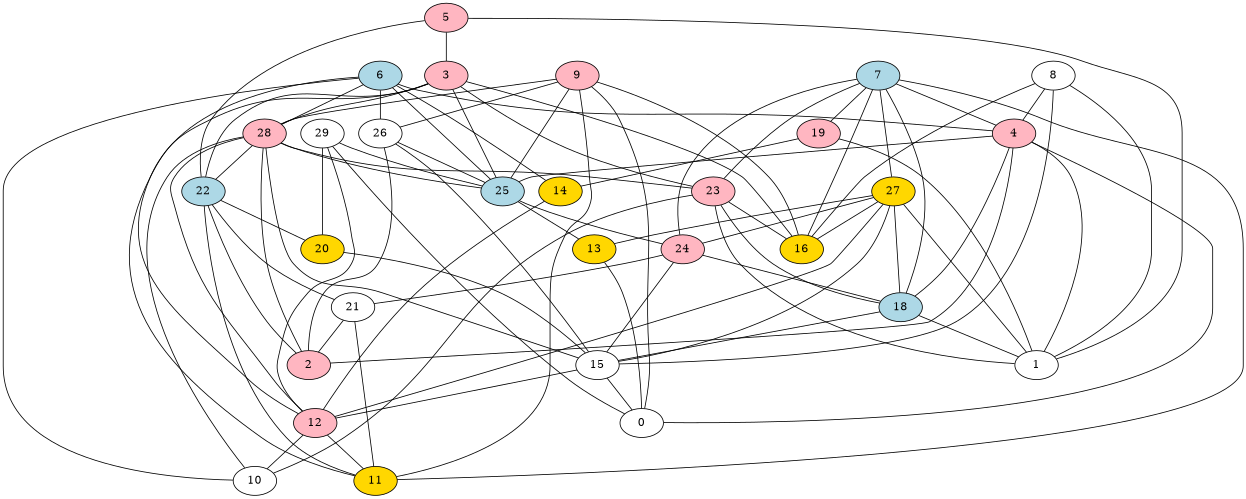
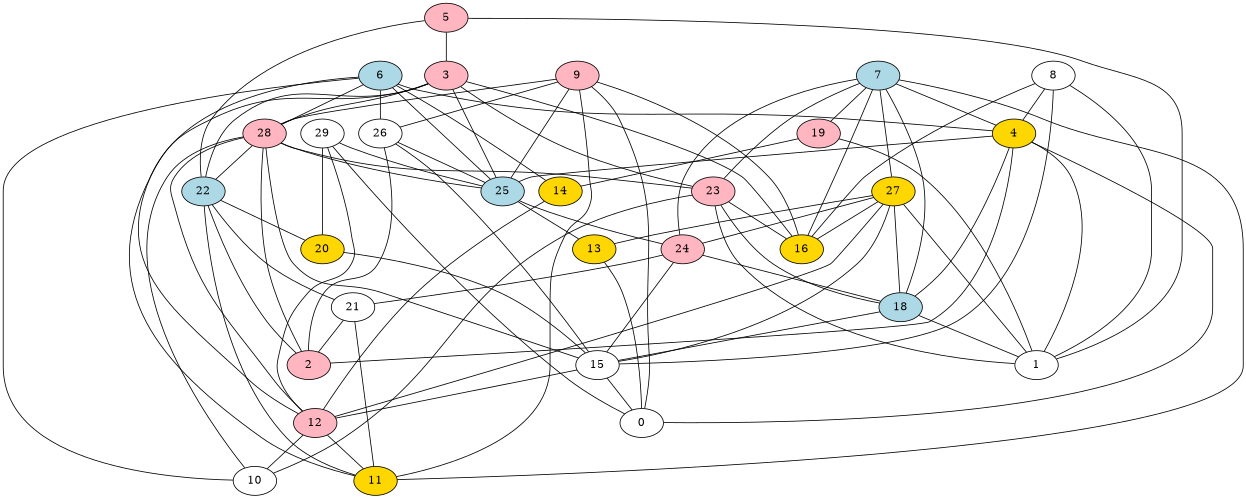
(1014, 133) -> (1014, 133)
